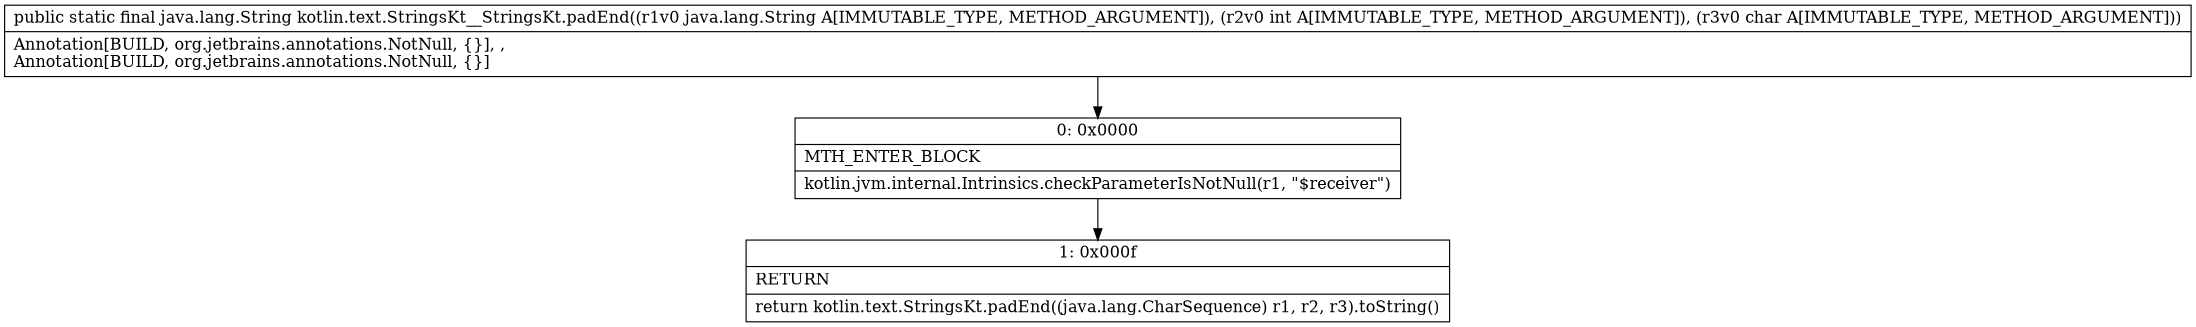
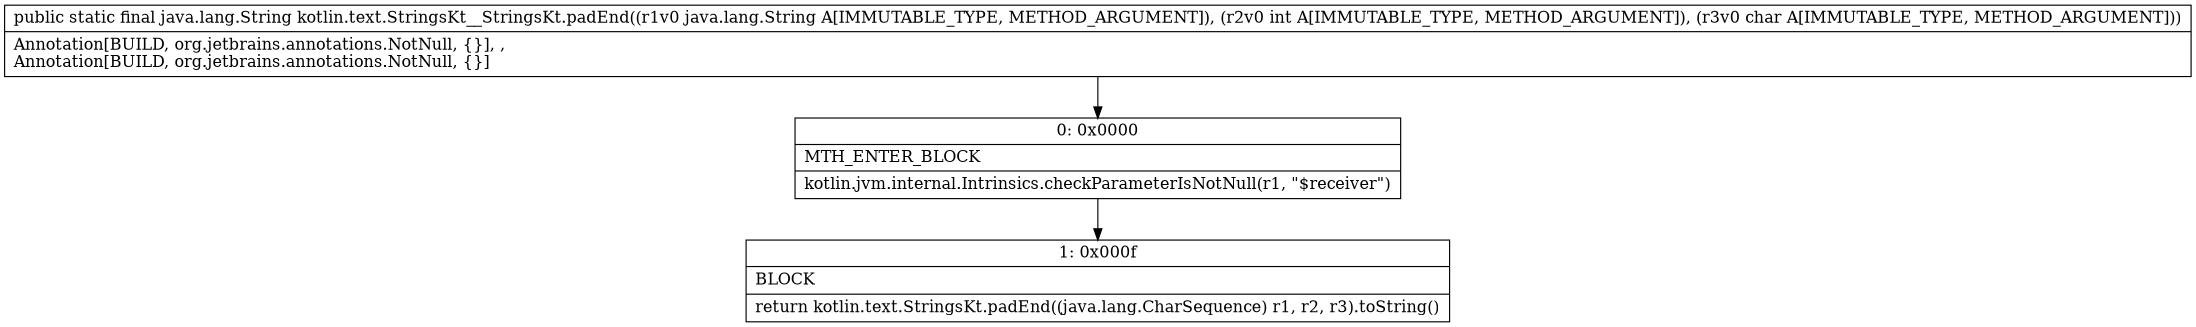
(793, 280) -> (785, 280)
